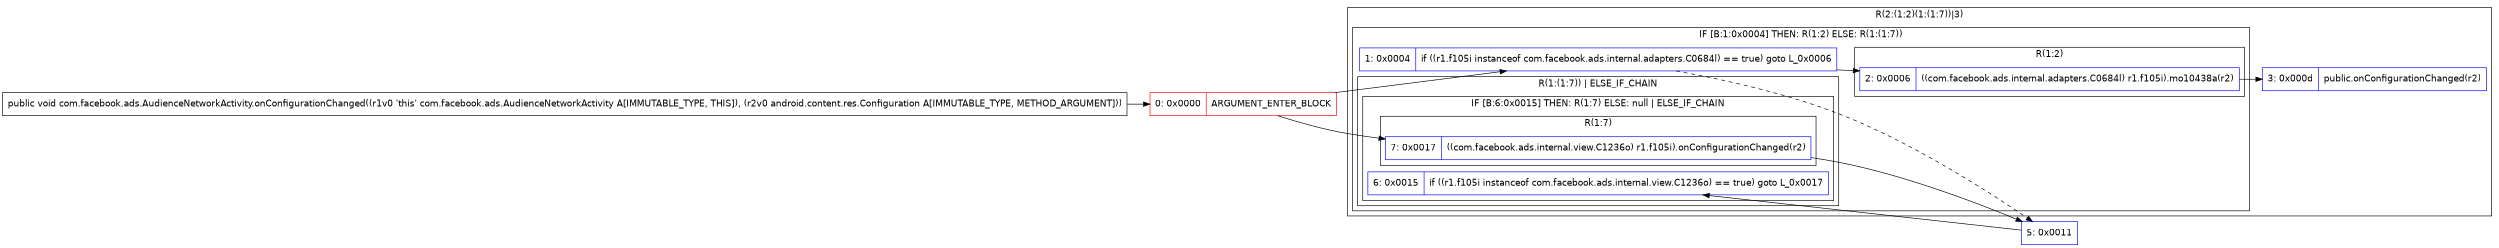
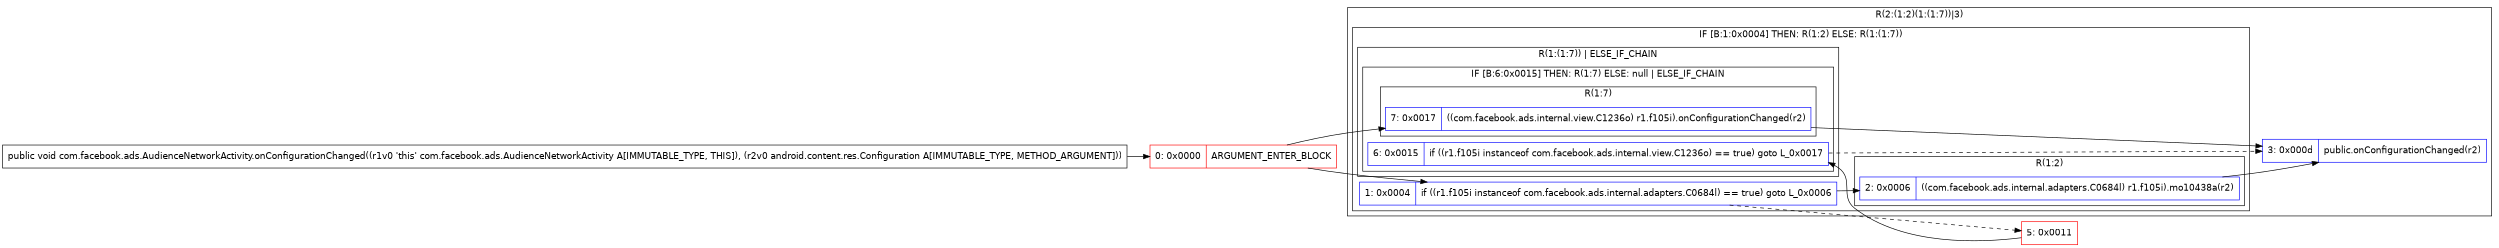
none -> (2042, 152)
(1916, 182) -> (2033, 137)
(2050, 233) -> (2050, 233)
